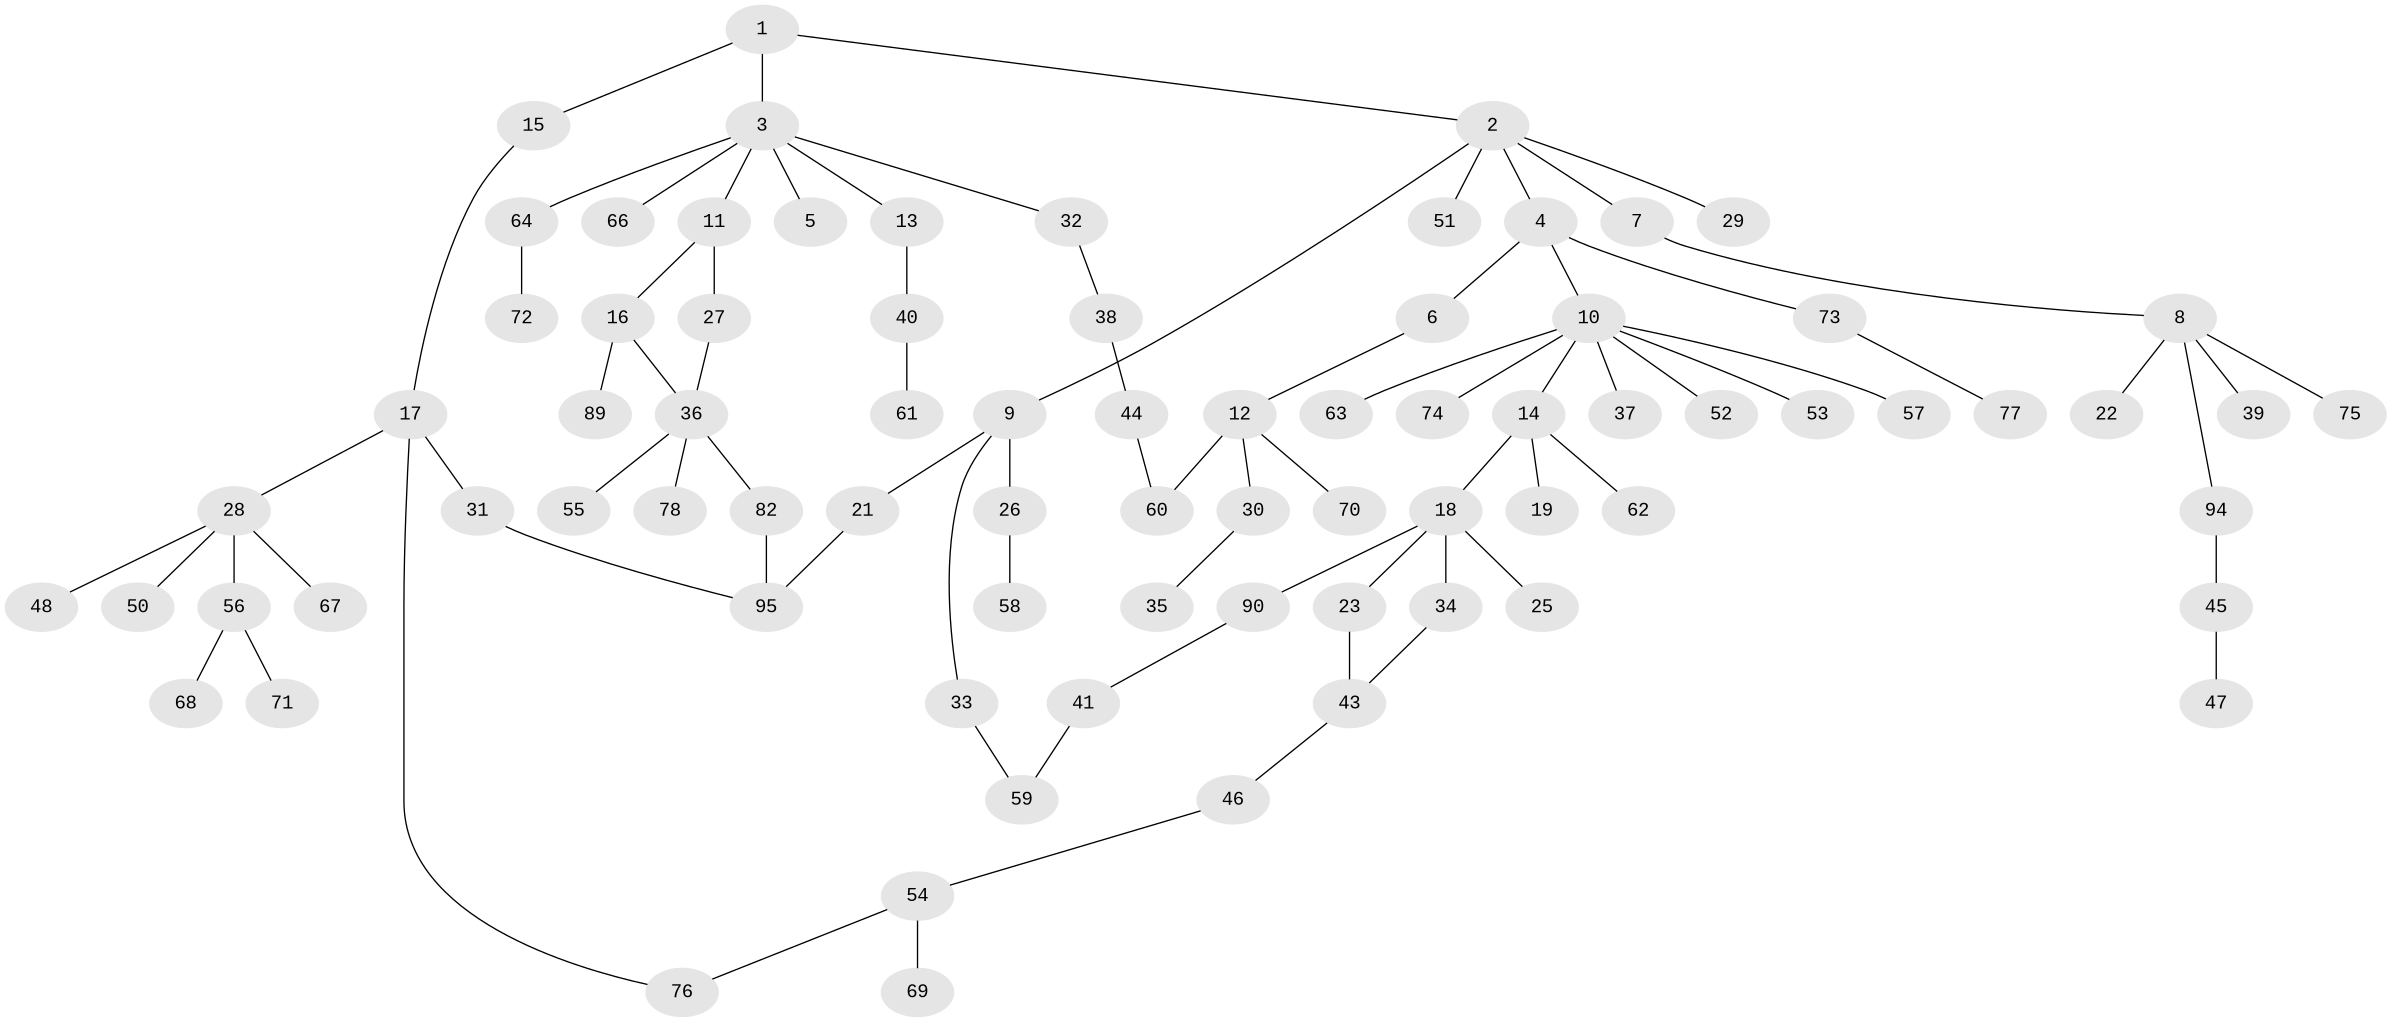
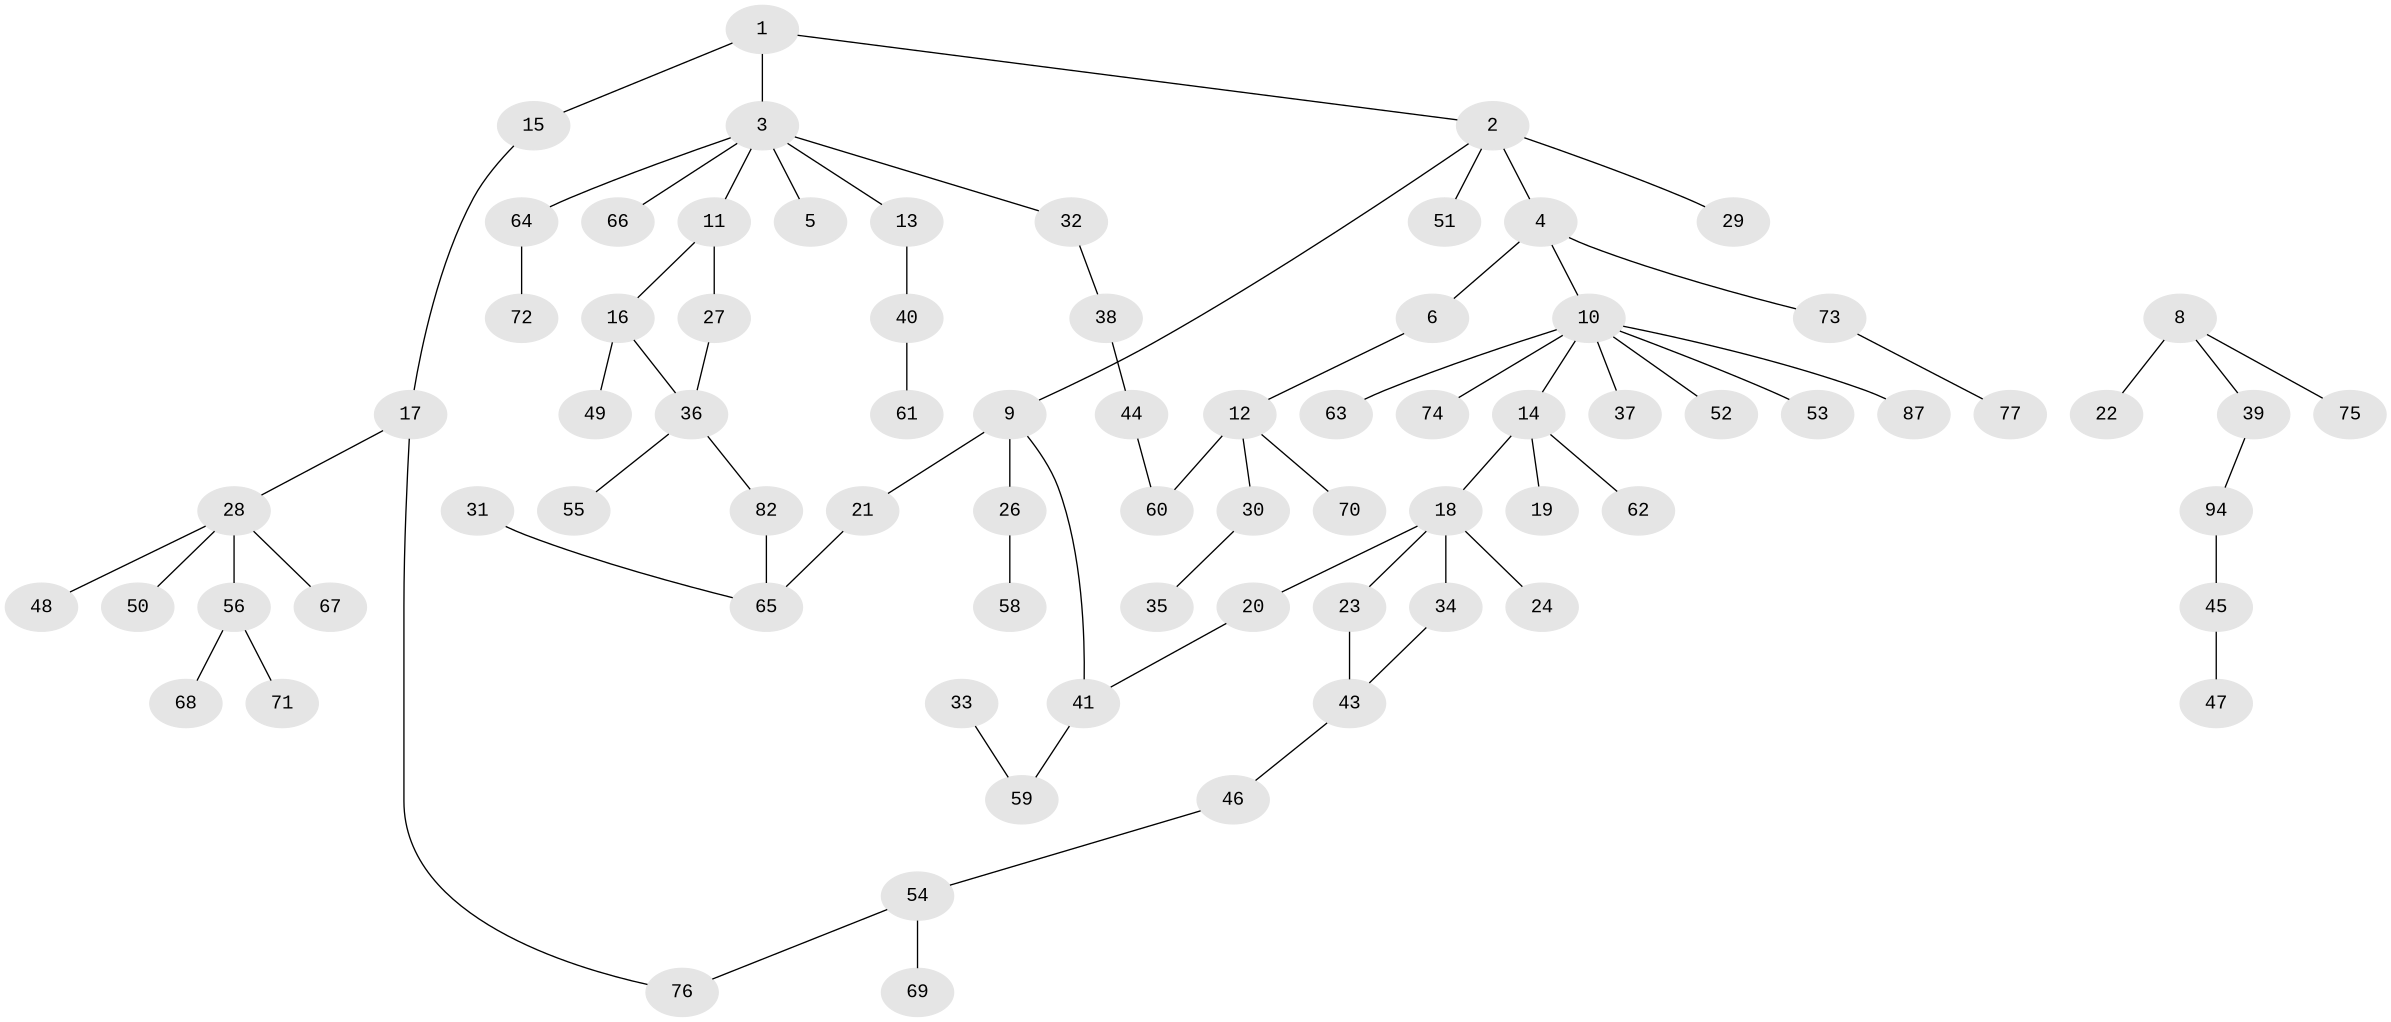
(1637, 222) -> none
(595, 415) -> (595, 415)
(1914, 415) -> (1914, 415)
(2198, 415) -> (2235, 463)
(444, 463) -> none
(670, 511) -> none
(950, 553) -> (1075, 553)
(766, 607) -> (766, 607)
(1253, 607) -> (1253, 607)
(1542, 607) -> (1542, 607)
